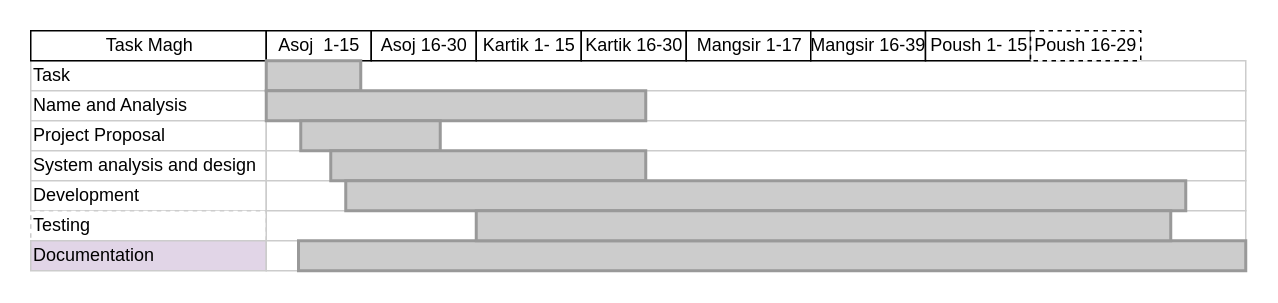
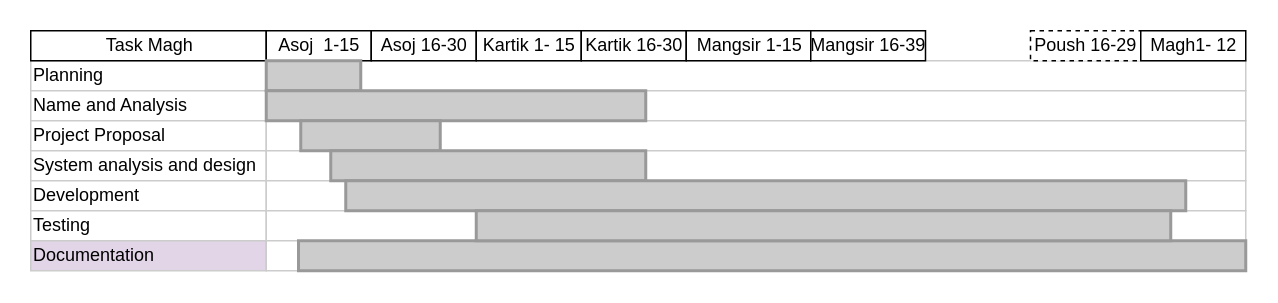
(750, 46) -> (750, 46)
(978, 46) -> none
none -> (1193, 46)
(54, 76) -> (69, 76)
(149, 226) -> (149, 226)
